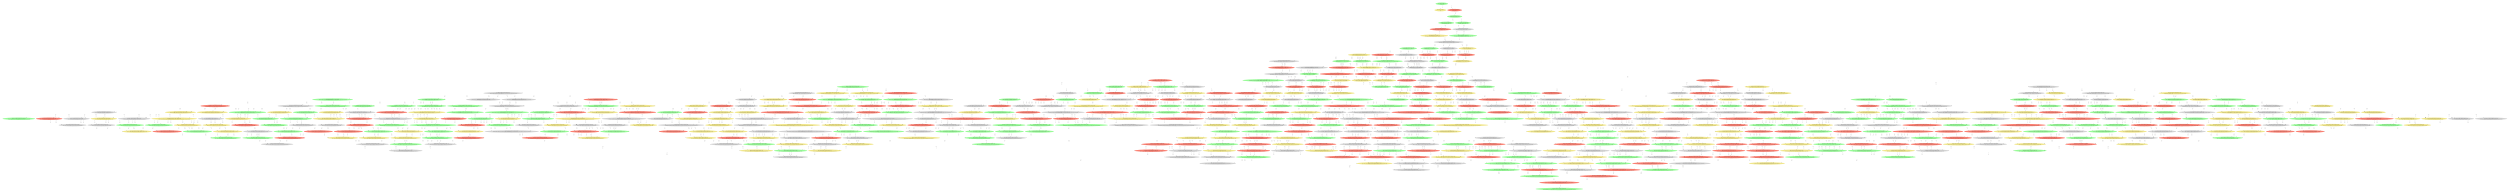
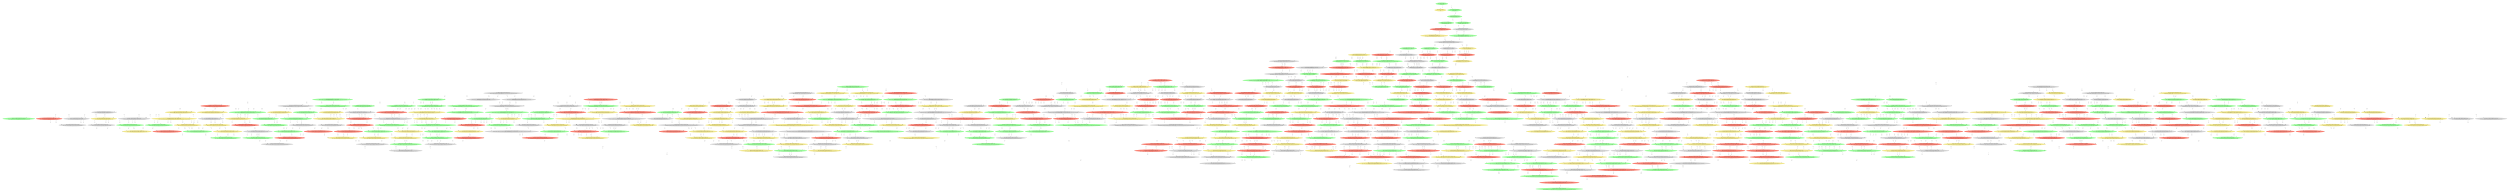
(1455, 10) -> (1455, 10)
